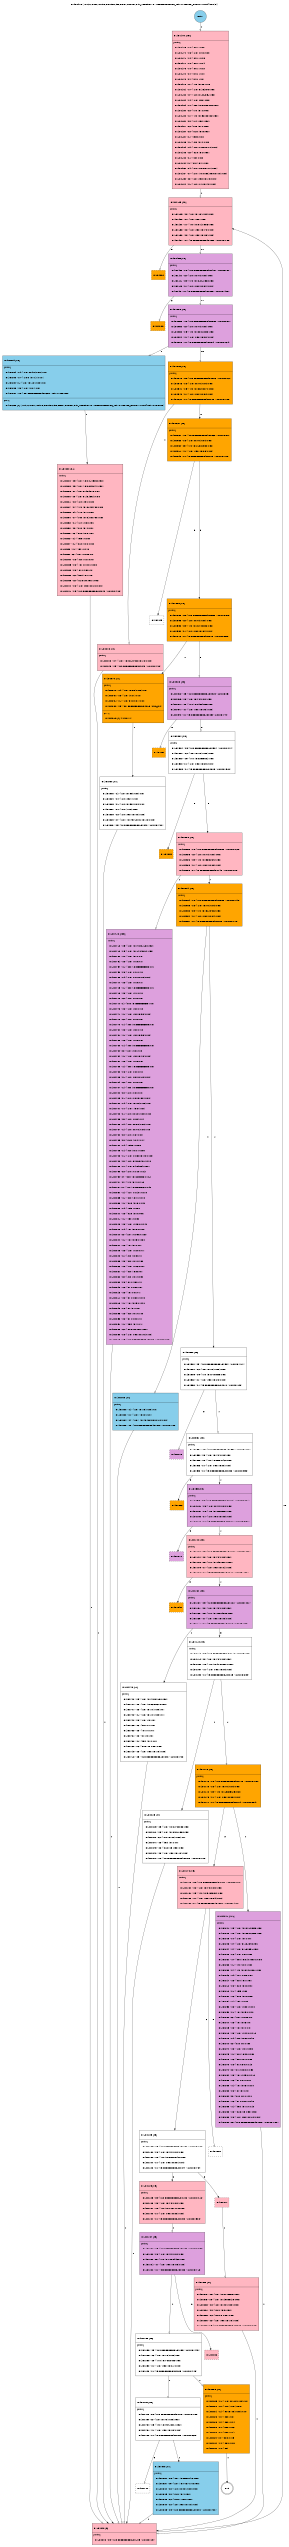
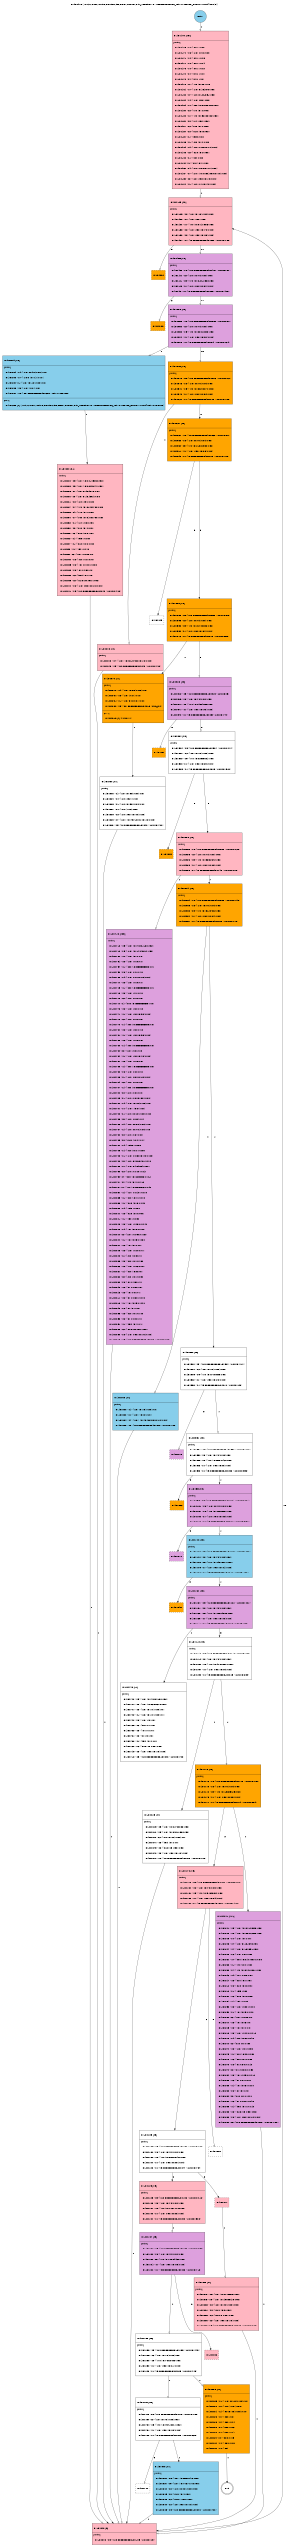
(220, 1556) -> (220, 1556)
(124, 2141) -> none
